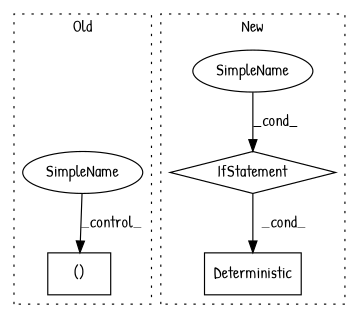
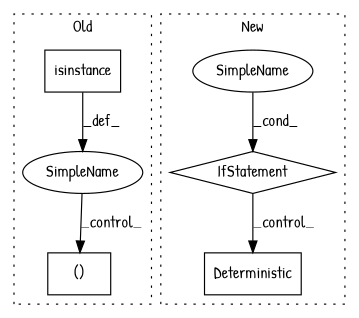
none -> (83, 71)
(284, 223) -> (284, 223)
